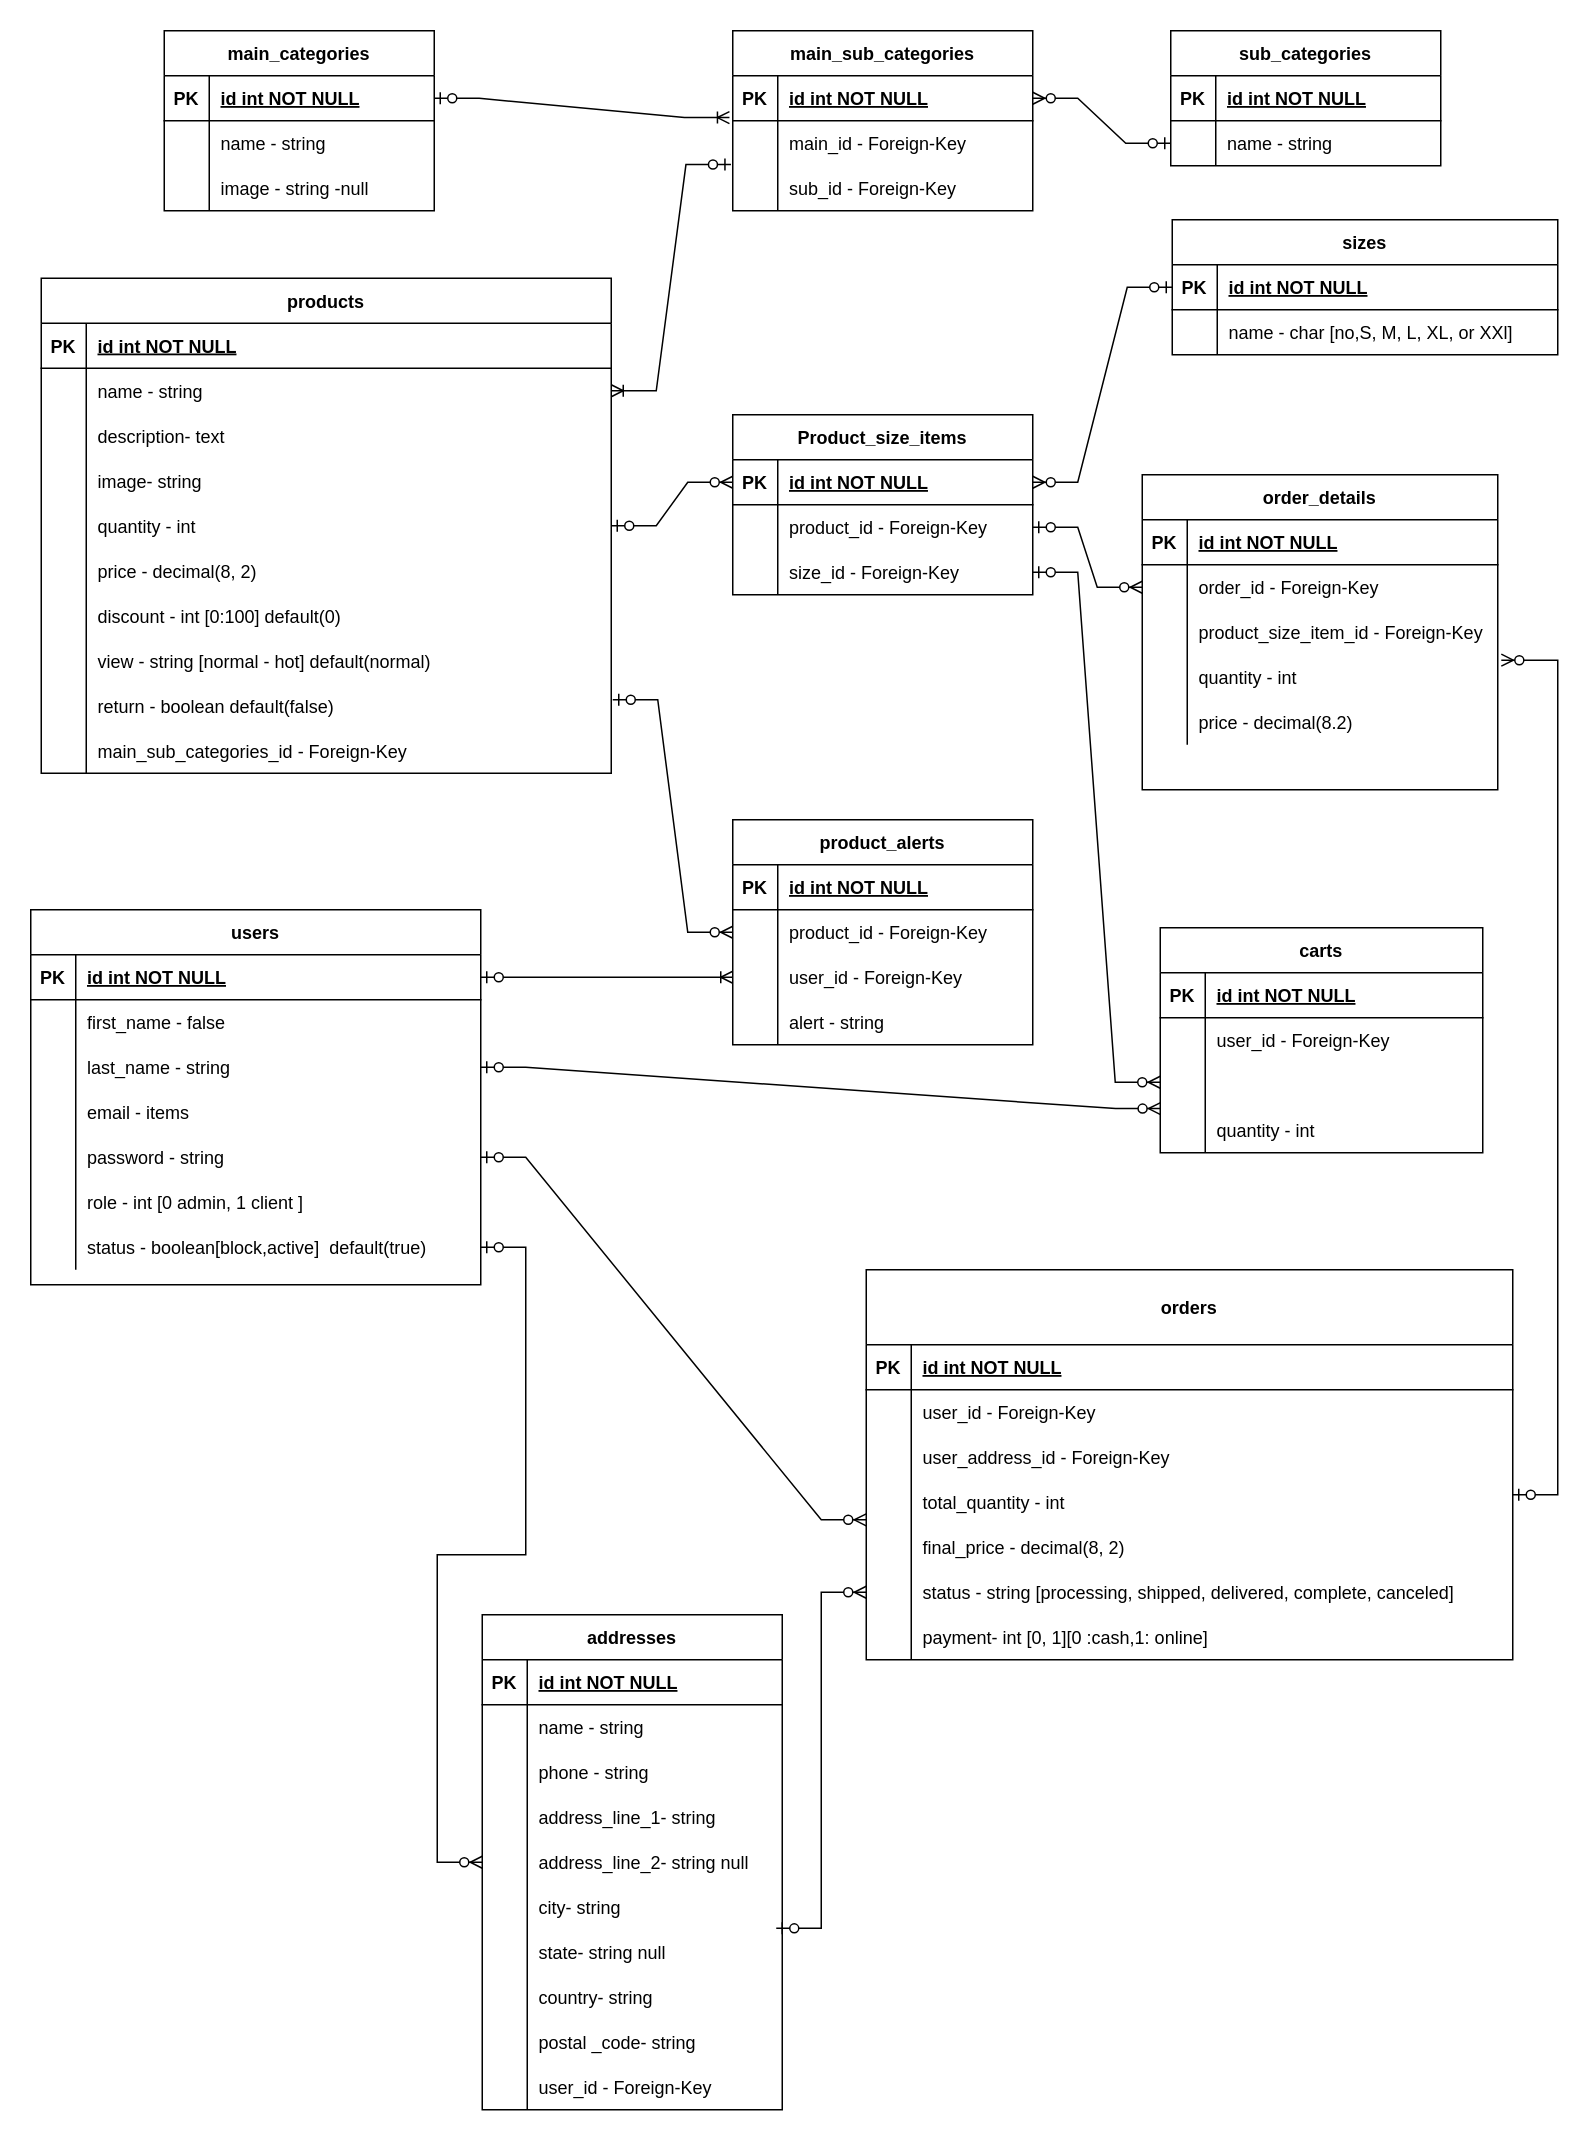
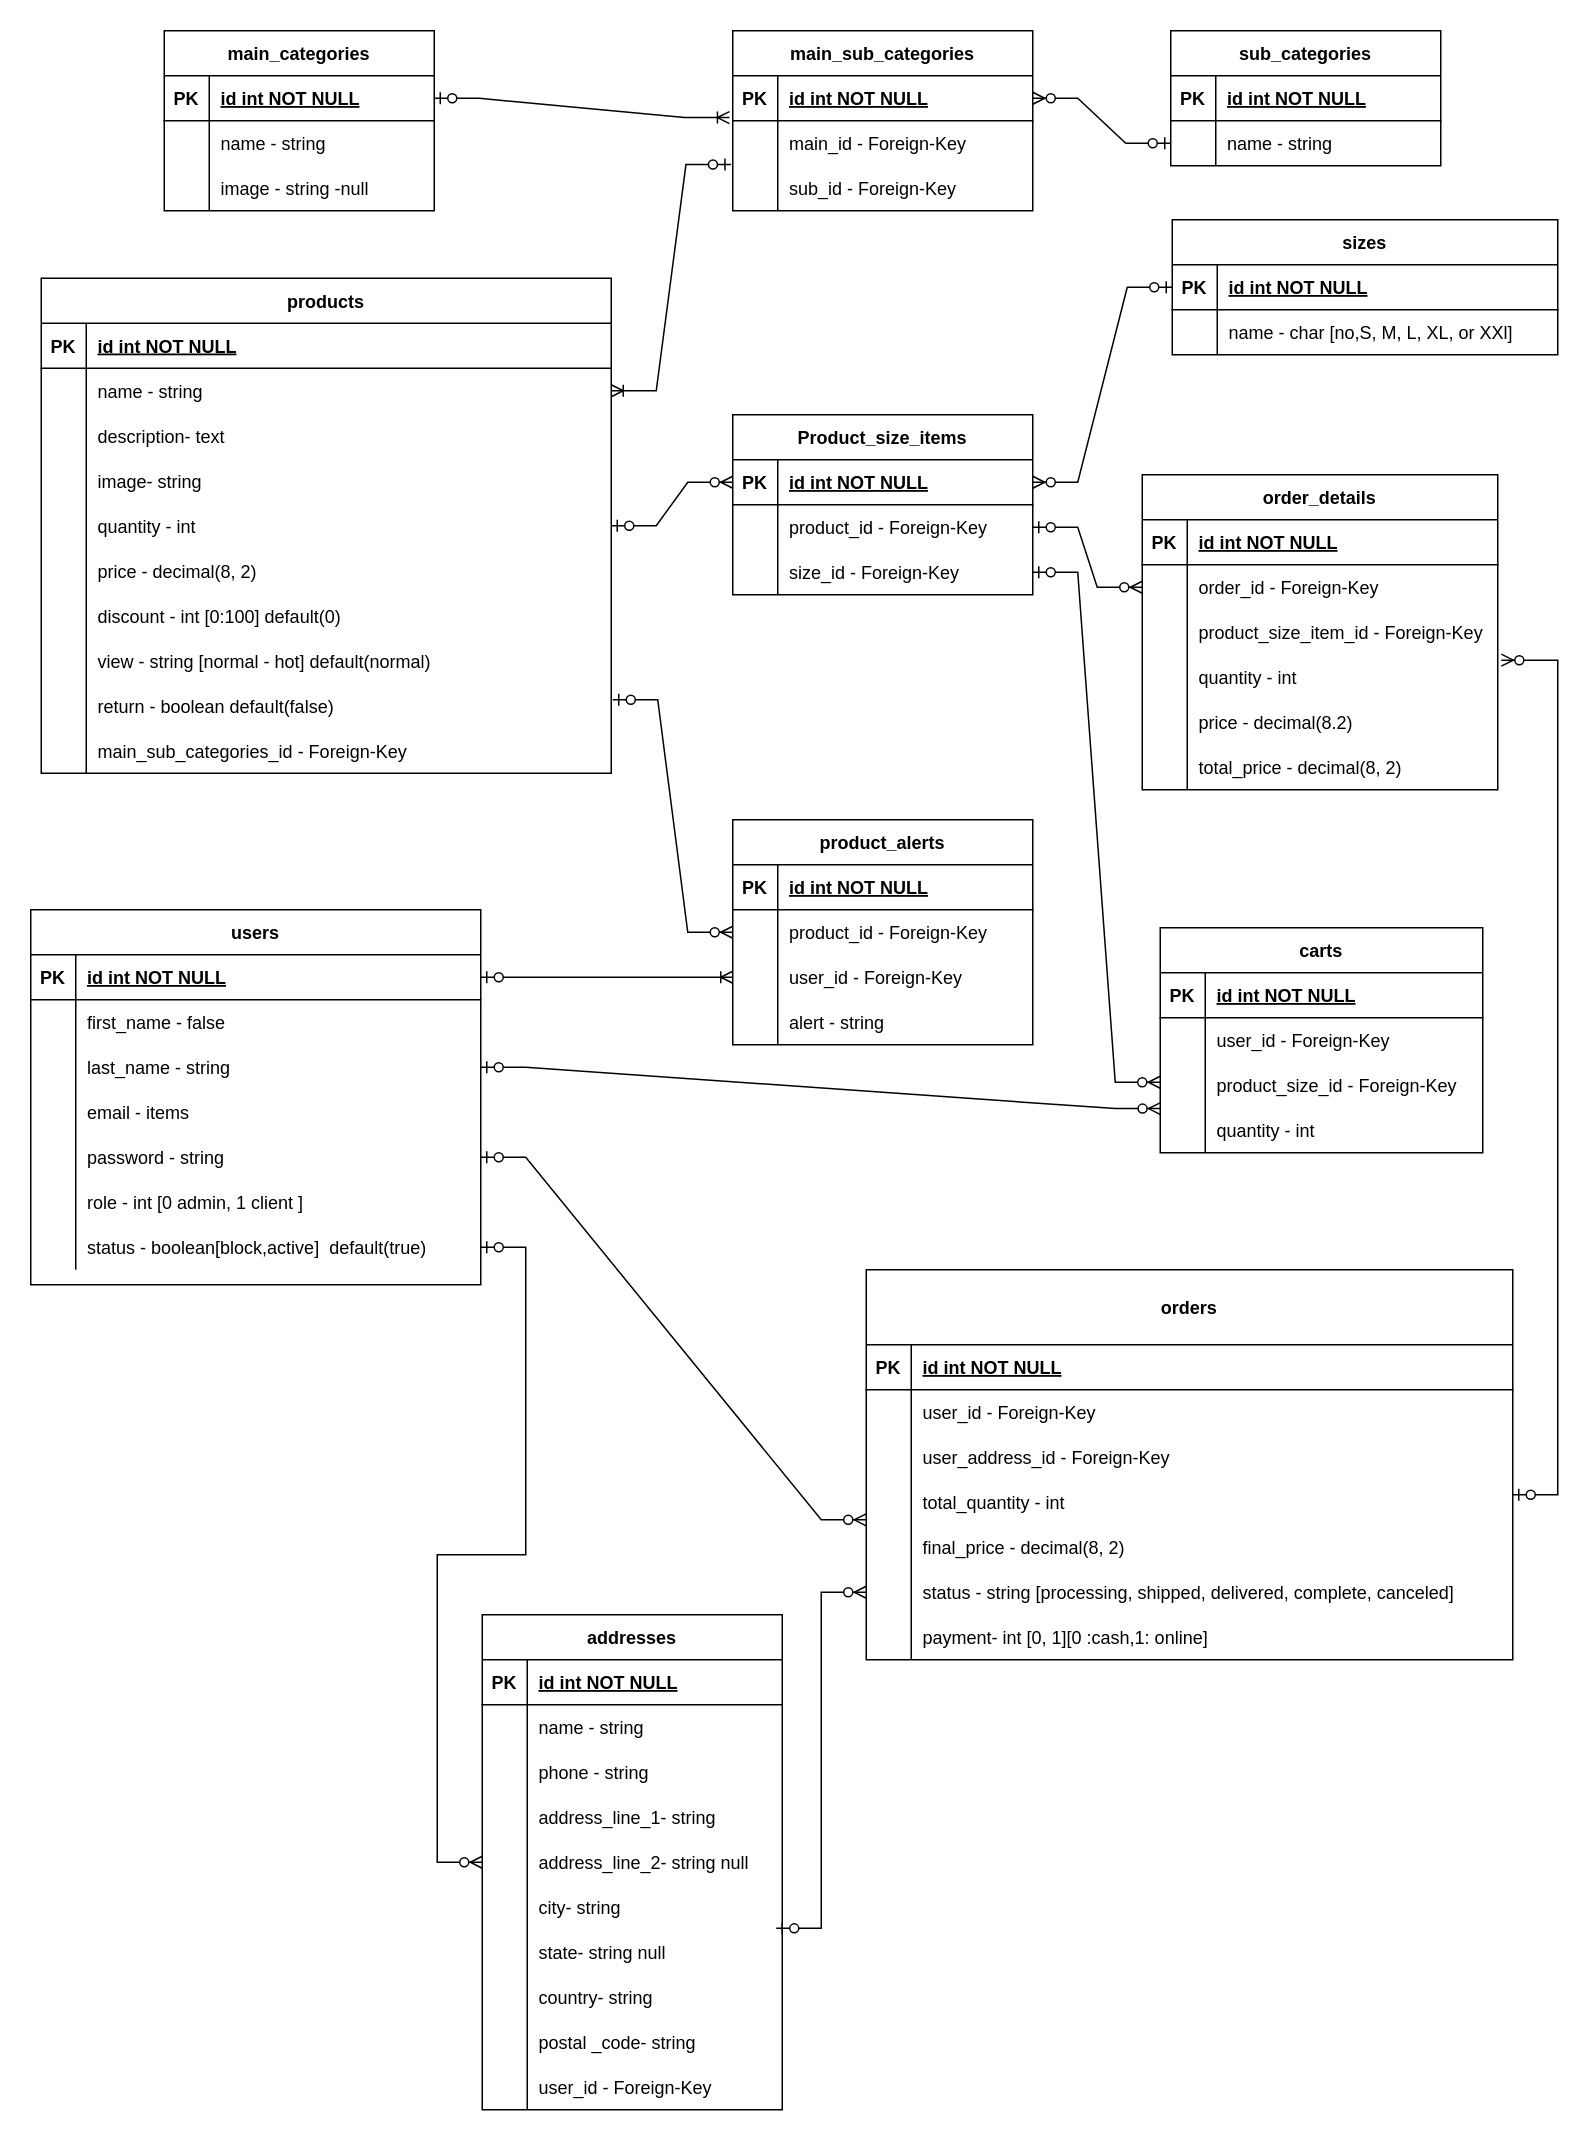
none -> (1343, 767)
none -> (1344, 1085)
